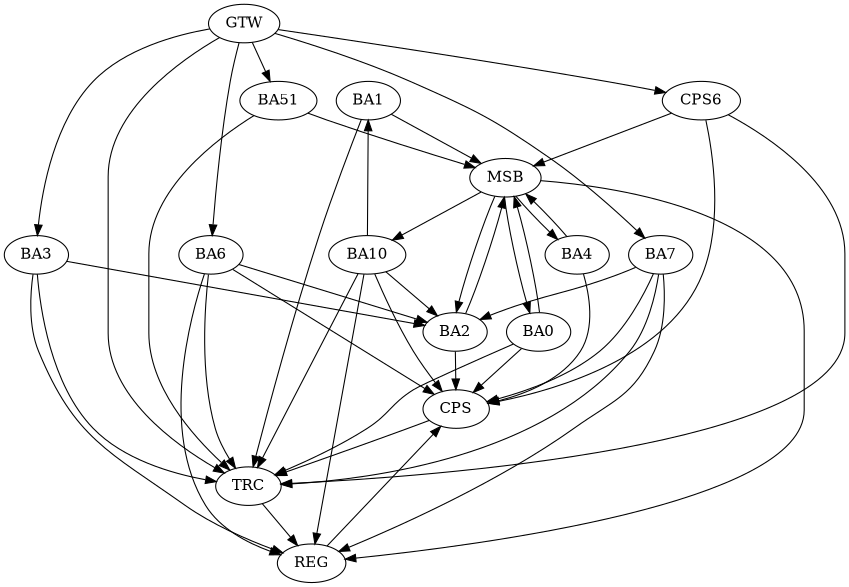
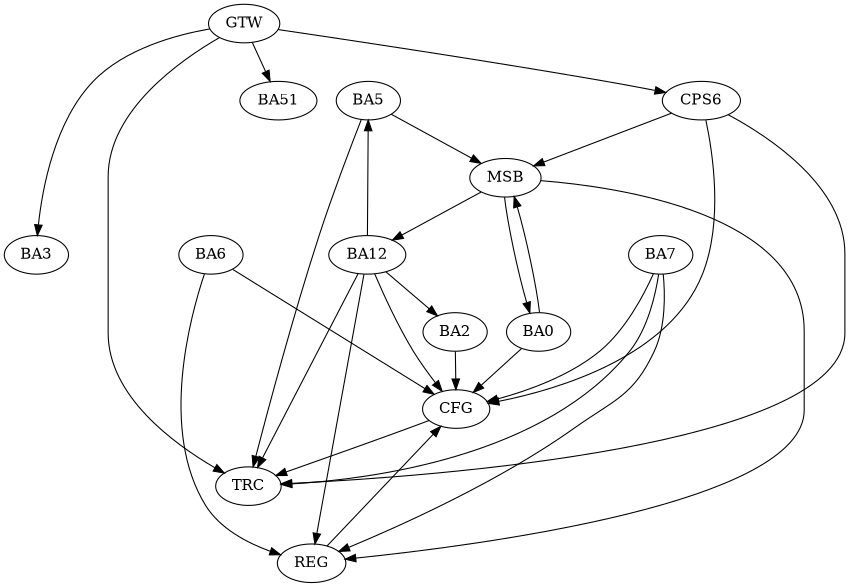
(368, 101) -> (368, 101)
(469, 108) -> none
(223, 129) -> none
(386, 140) -> none
(475, 248) -> none
(367, 255) -> (367, 255)
(577, 255) -> none
(485, 261) -> none
(149, 269) -> none
(240, 292) -> none
(328, 292) -> none
(563, 292) -> none
(206, 369) -> none
(396, 403) -> none
(456, 409) -> (456, 409)
(80, 412) -> none
(105, 448) -> none
(277, 521) -> none
